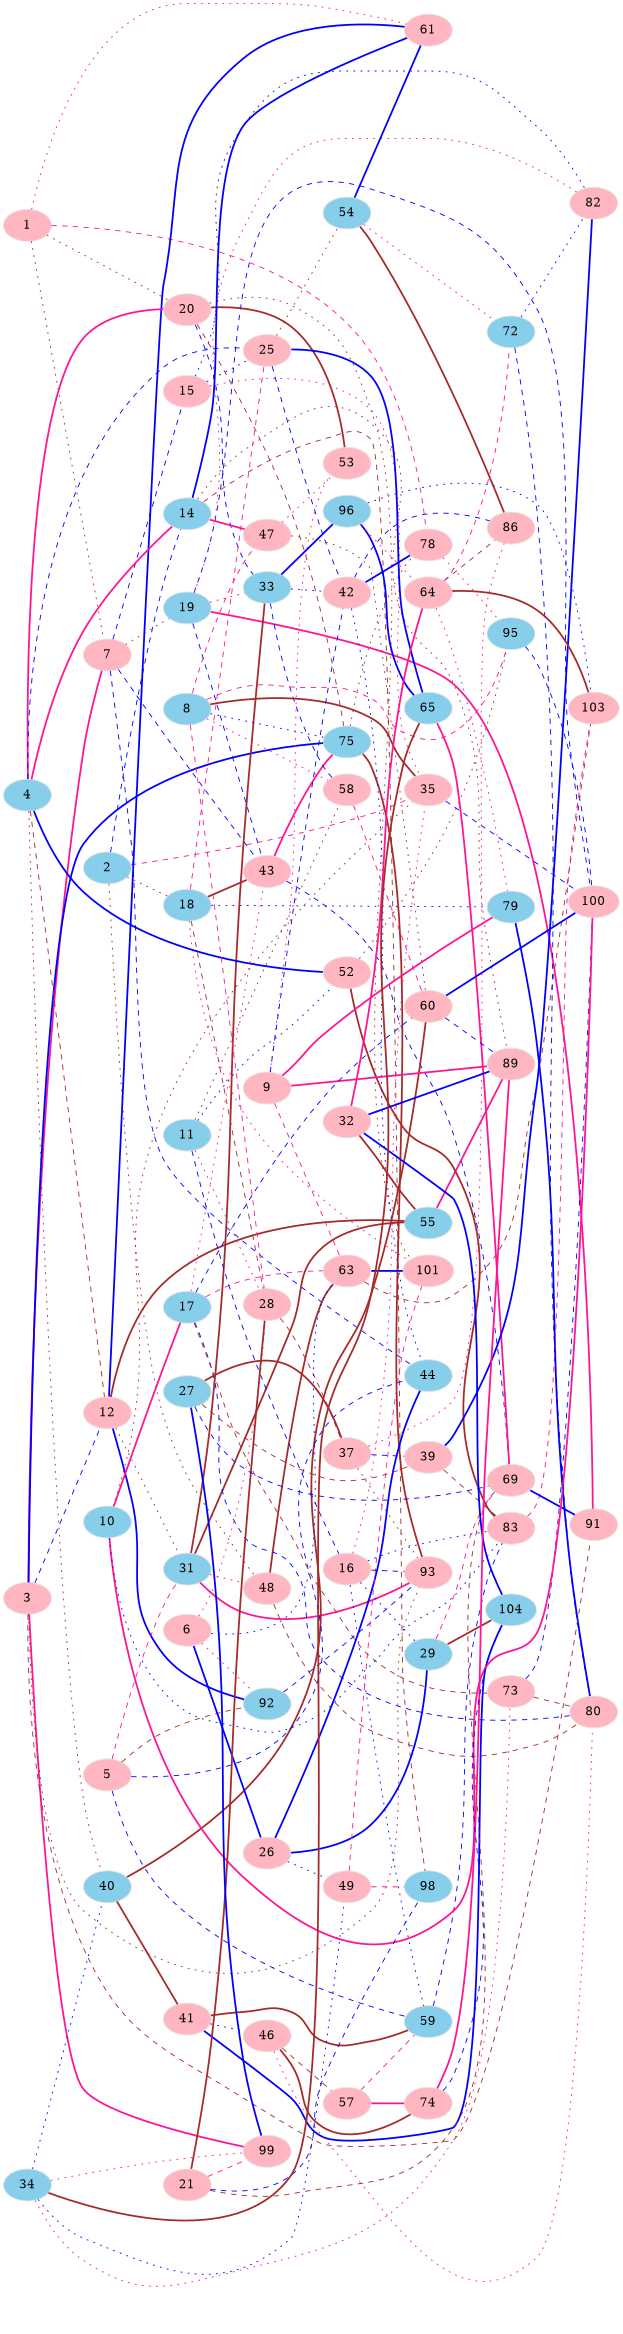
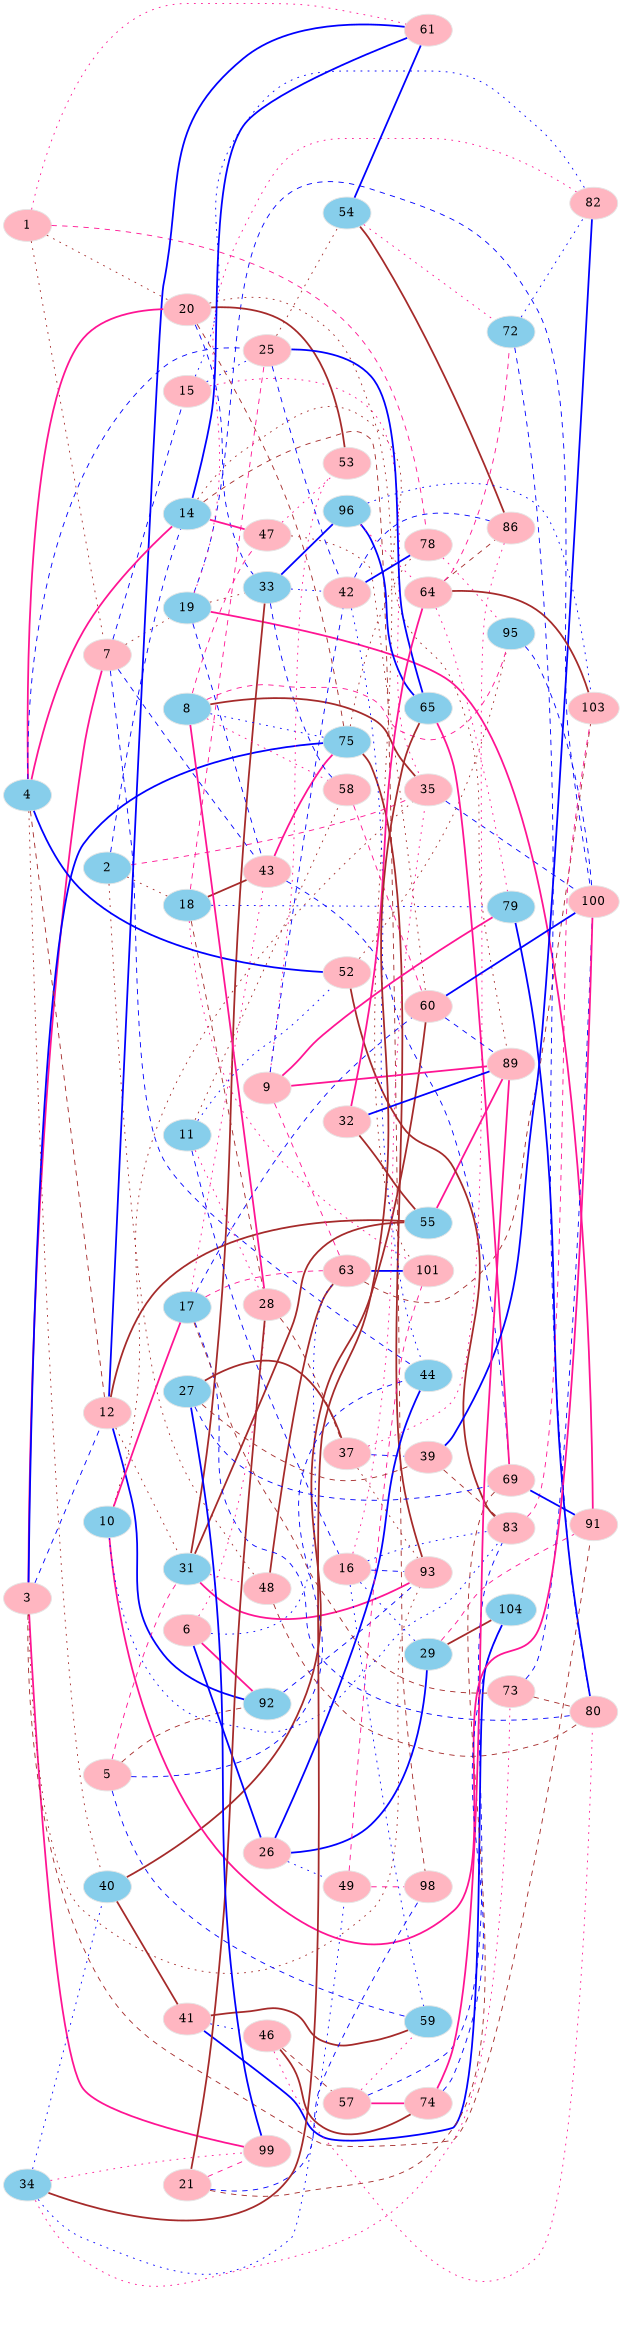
(224, 979) -> (224, 979)
(477, 1354) -> none
(463, 1564) -> (499, 1577)
(227, 1667) -> (227, 1667)
(464, 1774) -> (482, 1845)
(428, 1887) -> (428, 1887)
(388, 2062) -> (388, 2062)
